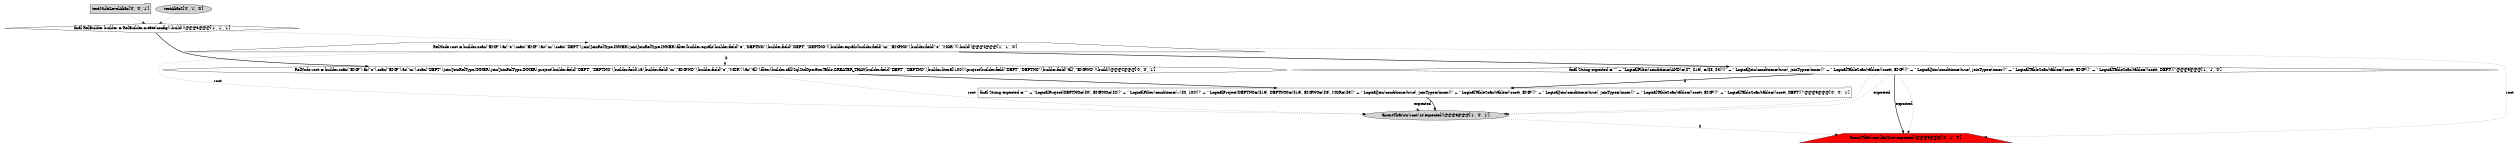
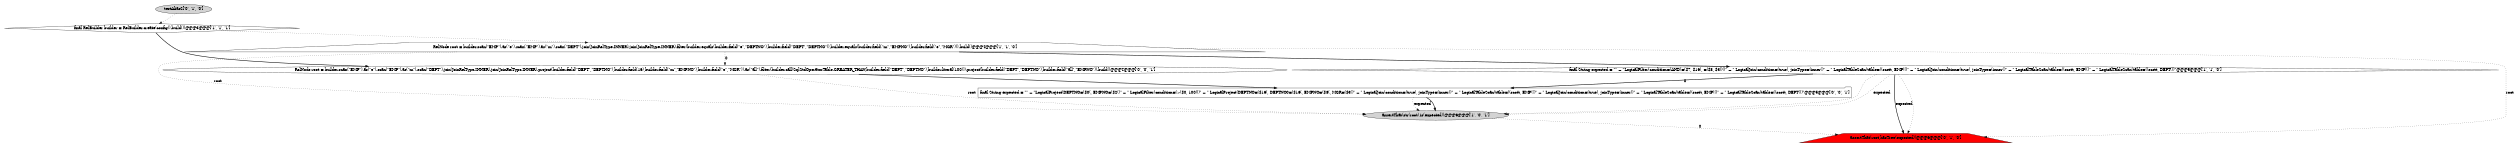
(121, 9) -> none
